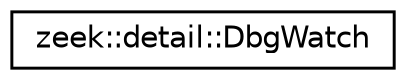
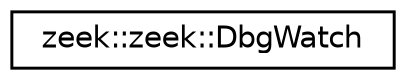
(203, 40) -> (203, 40)
